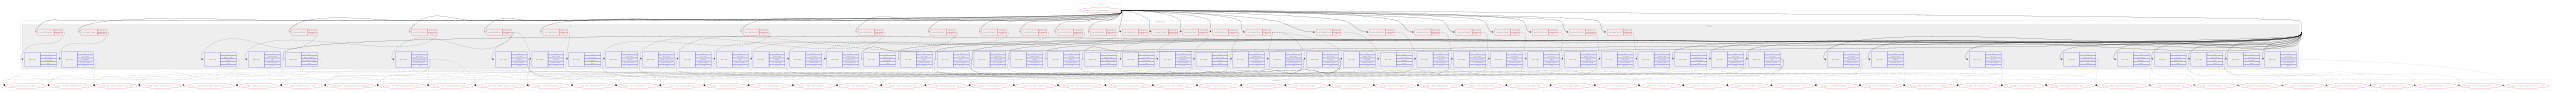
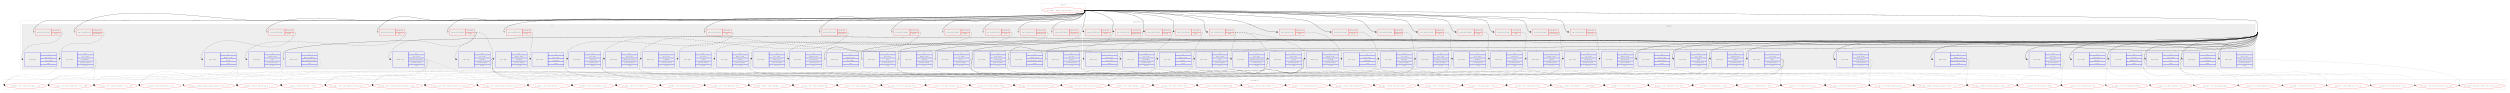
(593, 86) -> none
